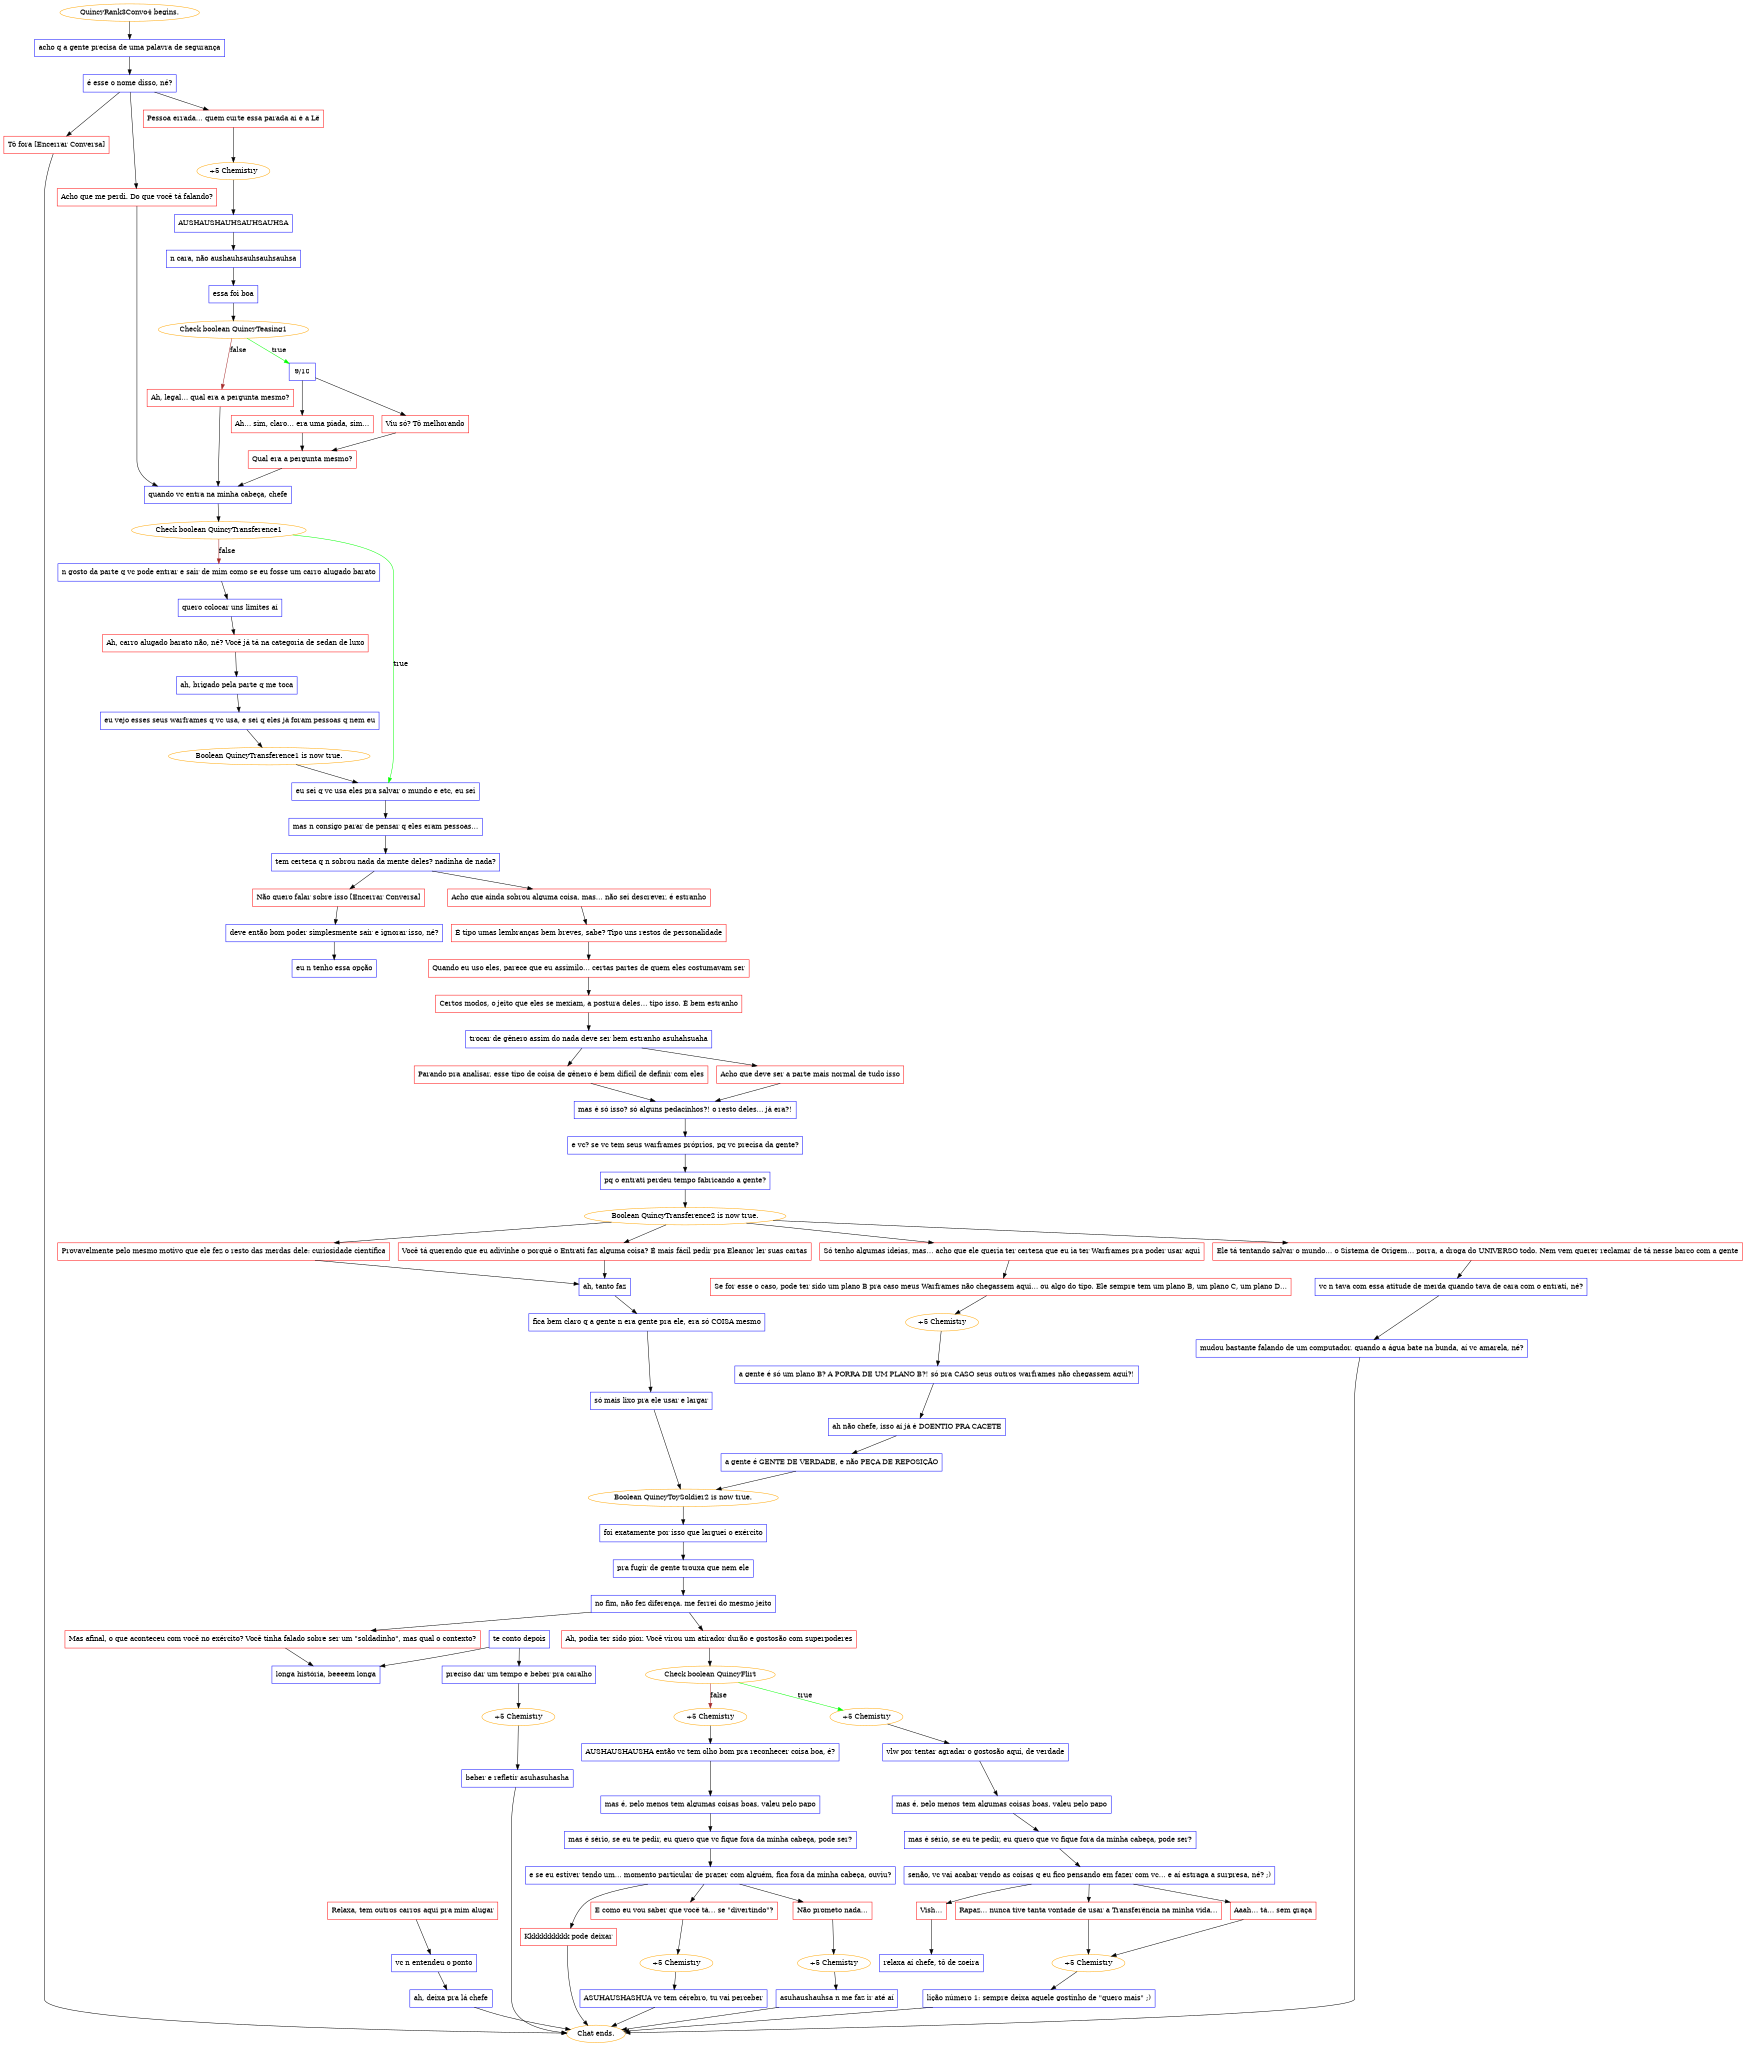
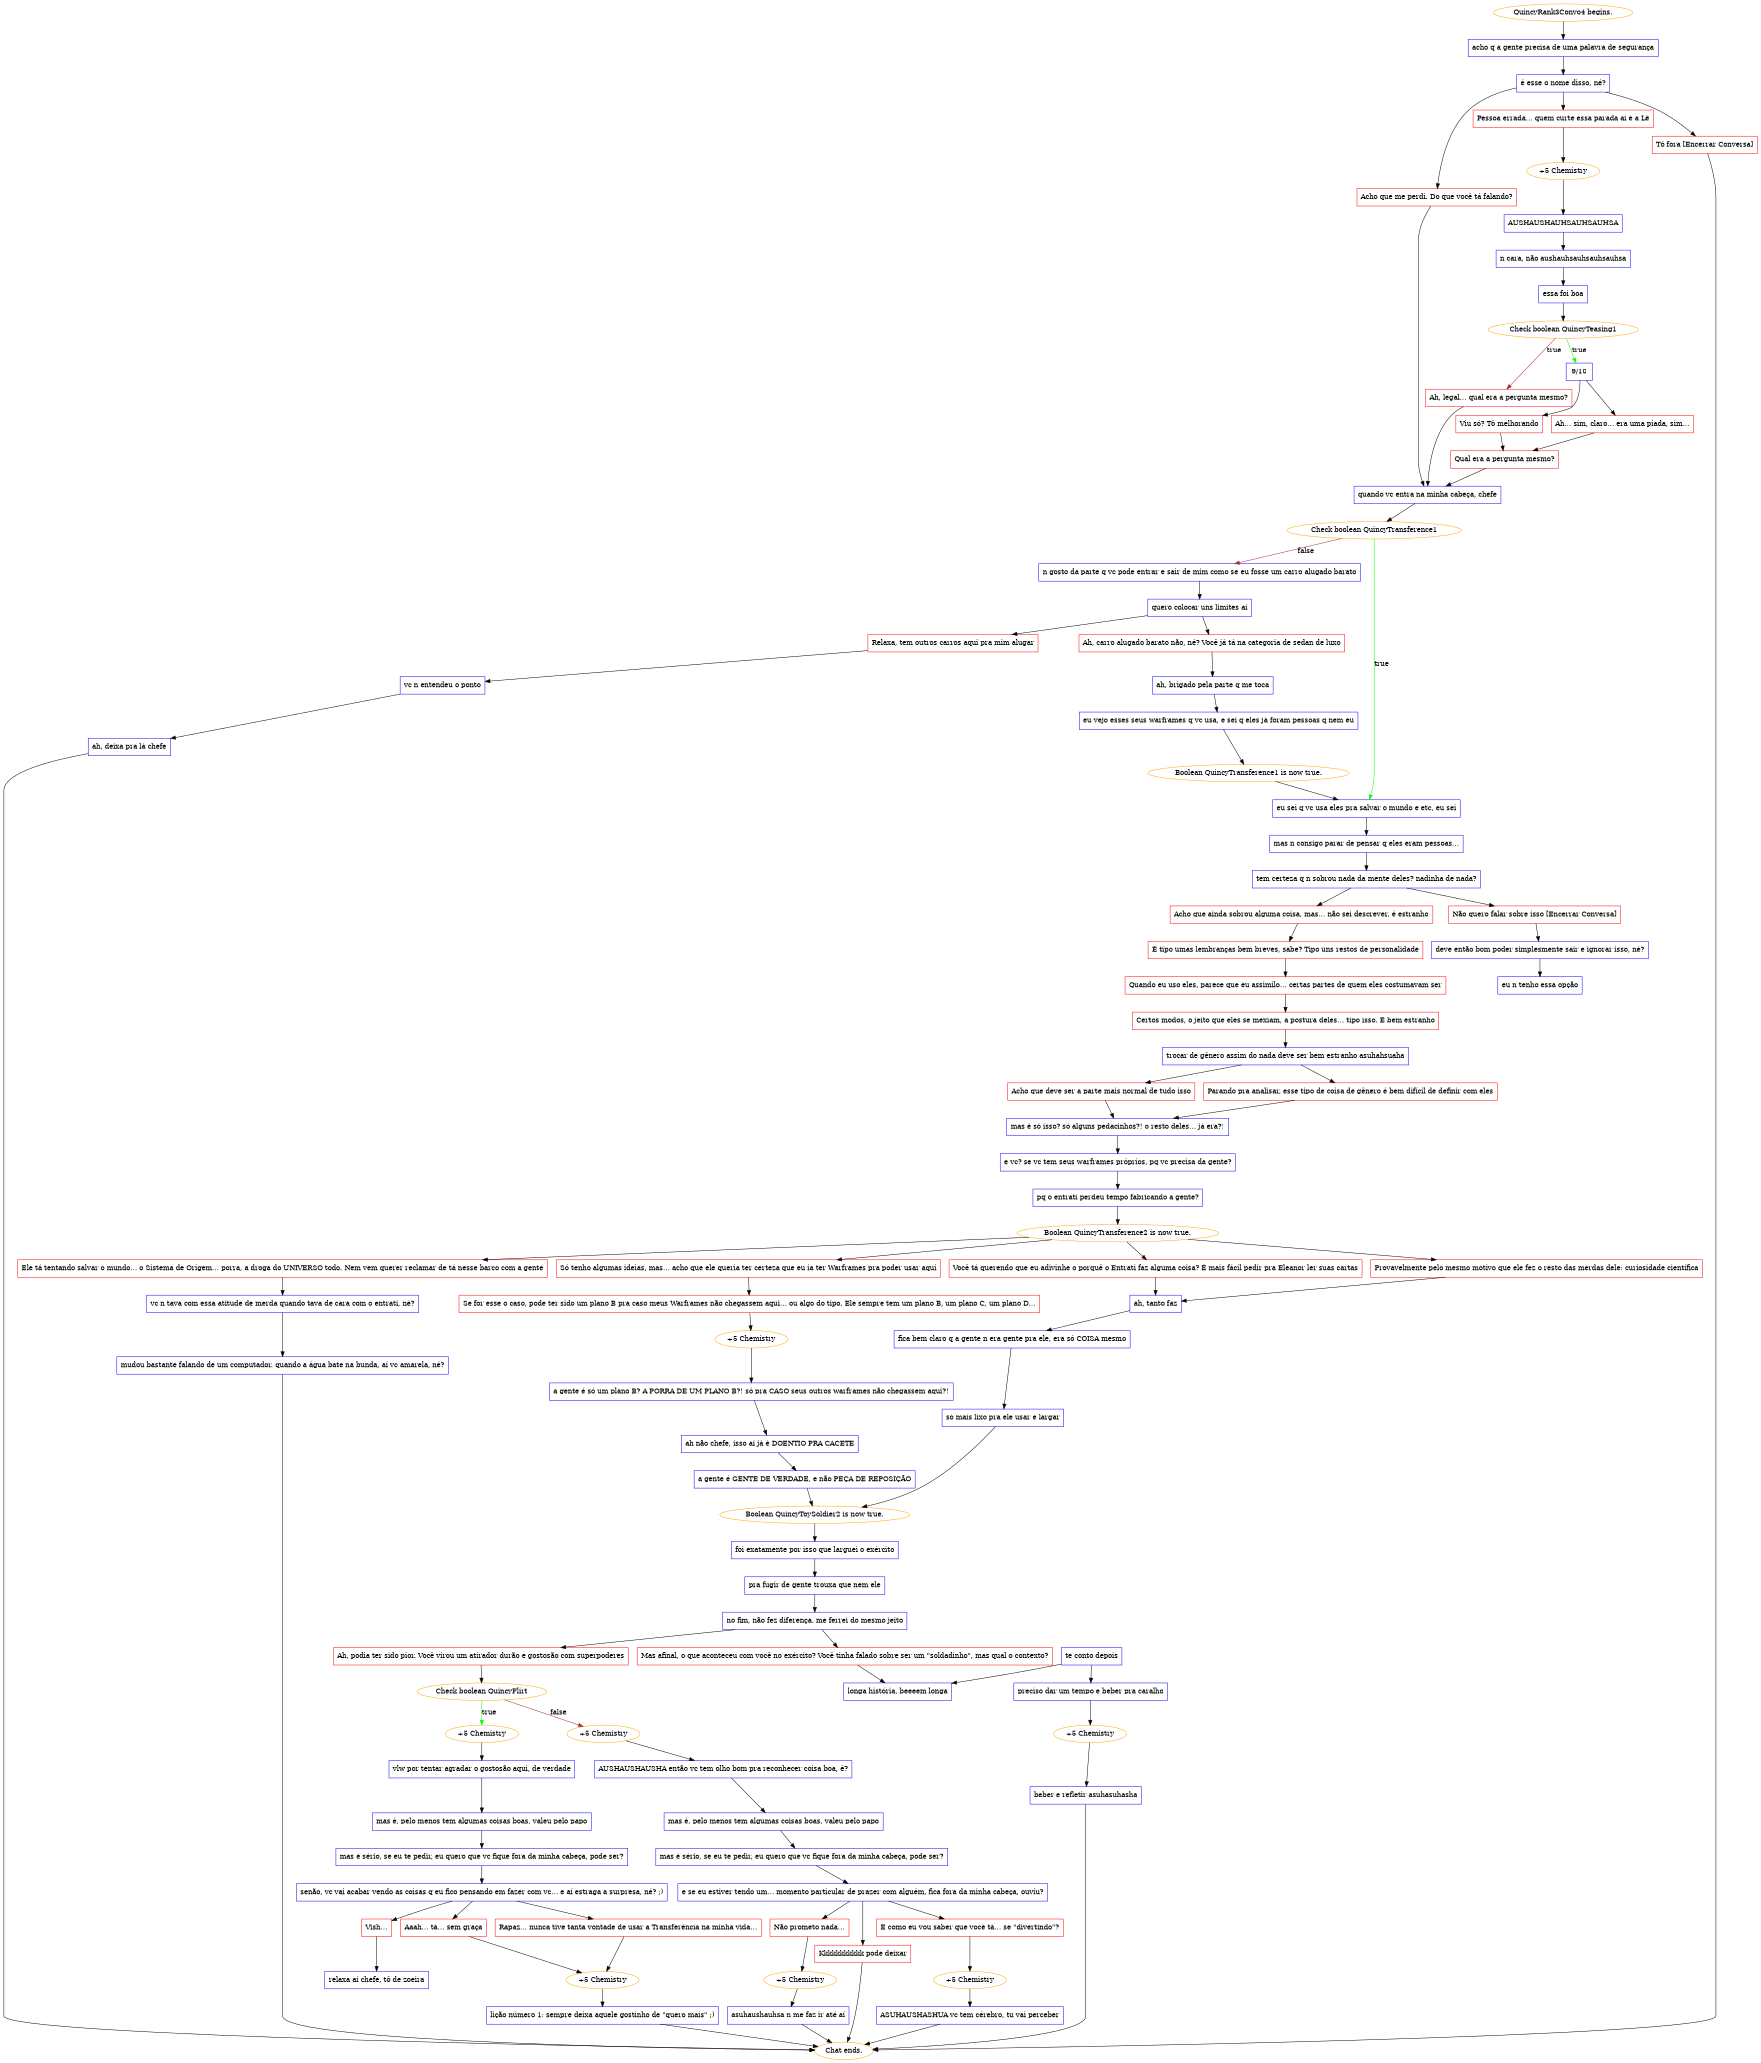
(238, 351) -> (1554, 351)
none -> (1082, 625)
